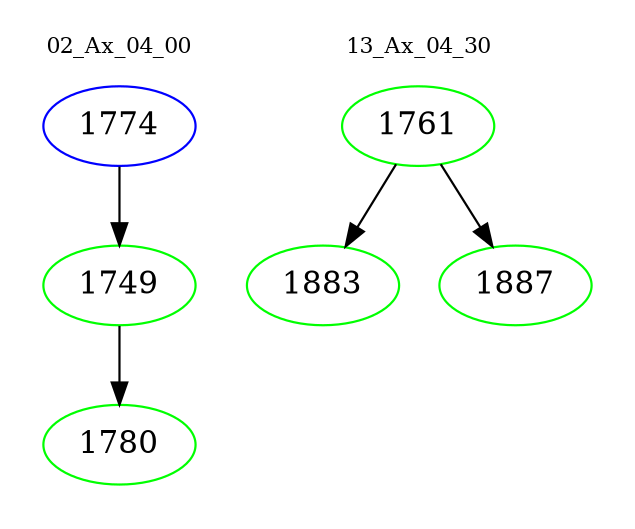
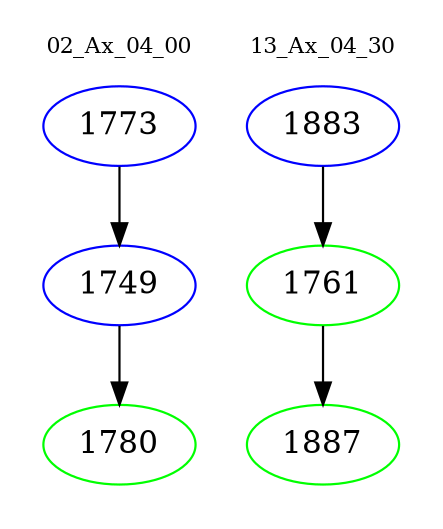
(119, 126) -> (119, 126)
(377, 196) -> (323, 195)
(119, 285) -> (119, 285)
(323, 285) -> (323, 126)
